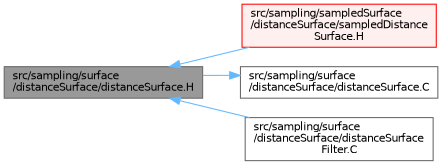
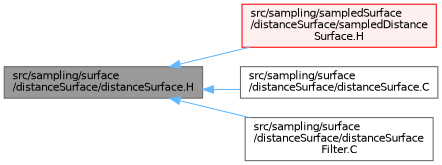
(216, 75) -> (227, 90)
